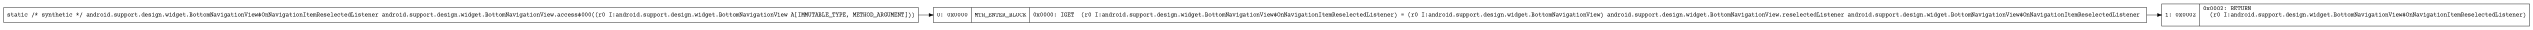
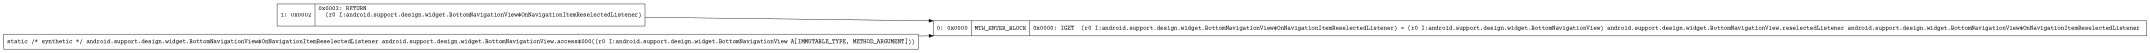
(2152, 15) -> (787, 19)
